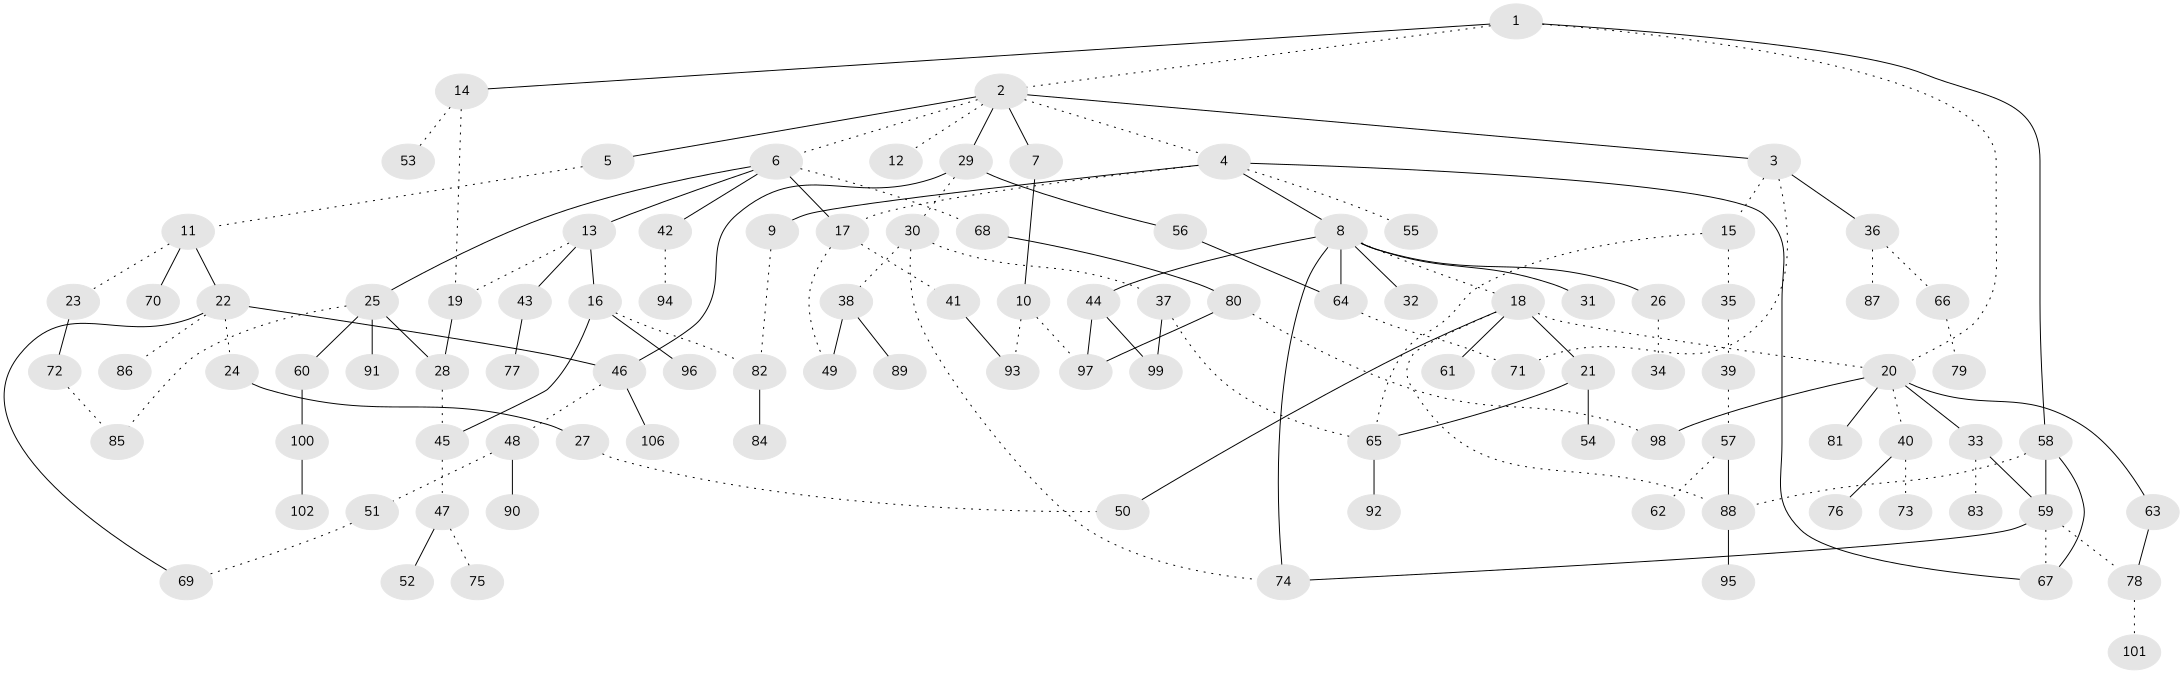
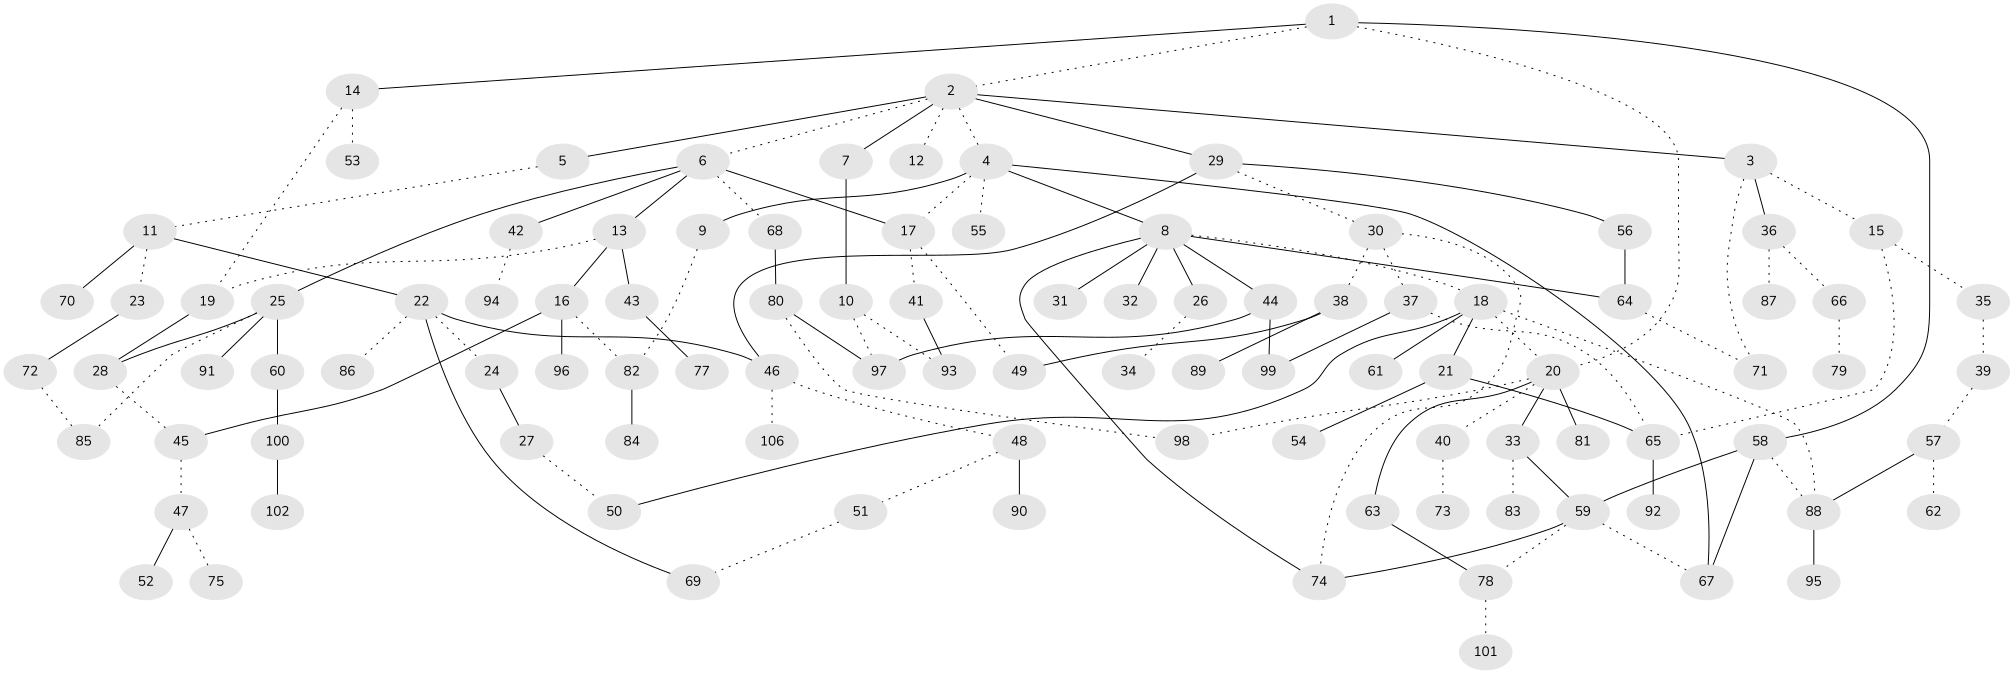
(1770, 400) -> (1352, 410)
(636, 407) -> (772, 407)
(1836, 512) -> none
